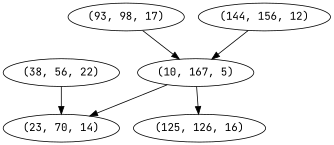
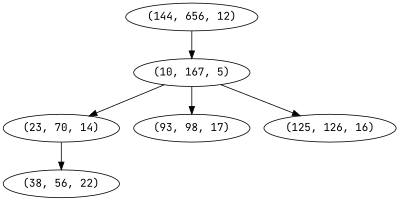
(264, 17) -> (192, 17)
(158, 42) -> (192, 97)
(61, 97) -> (61, 152)
